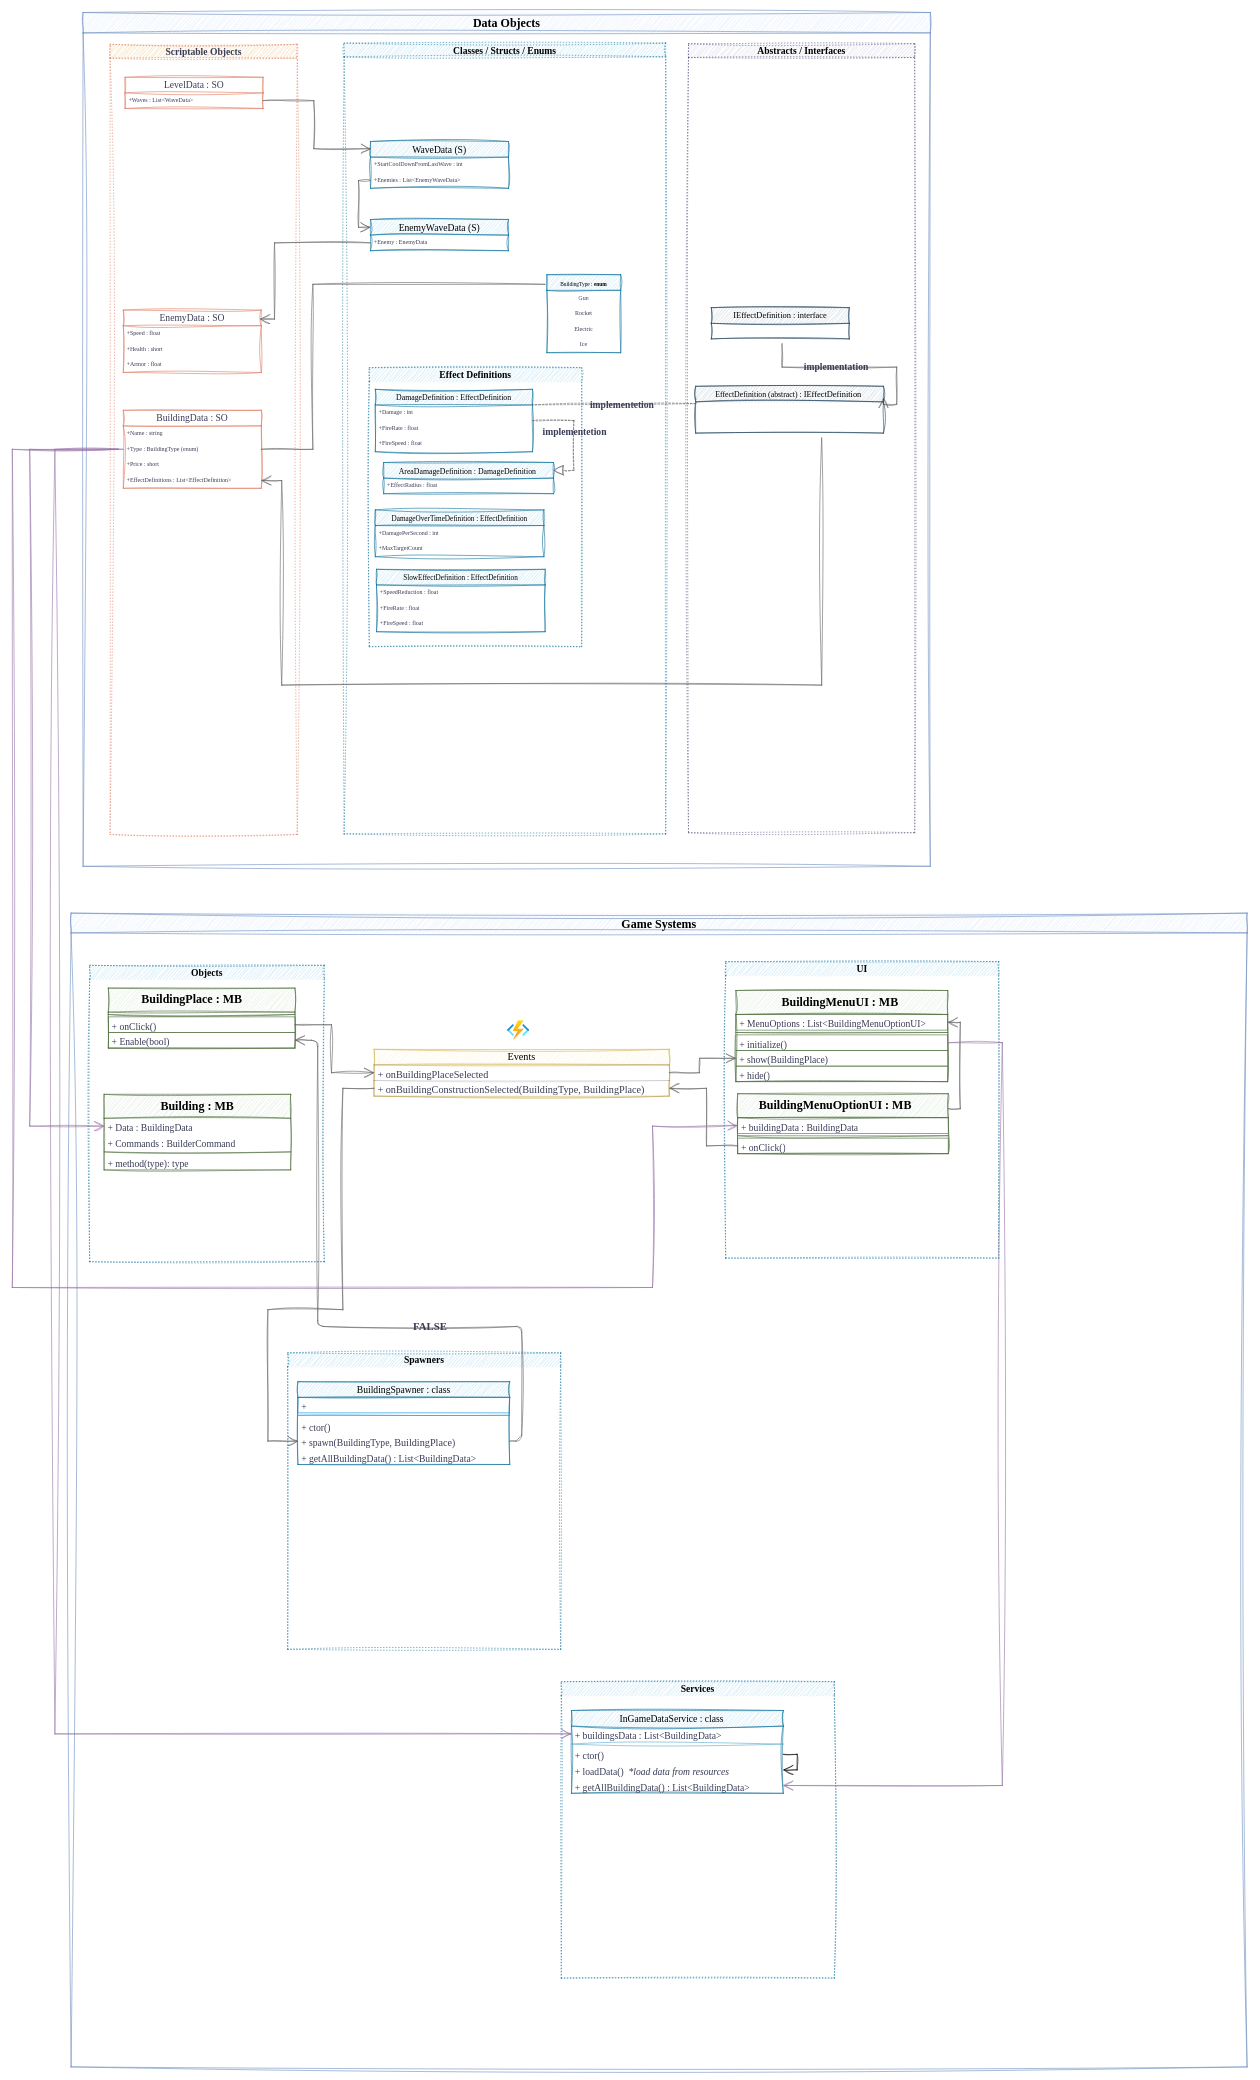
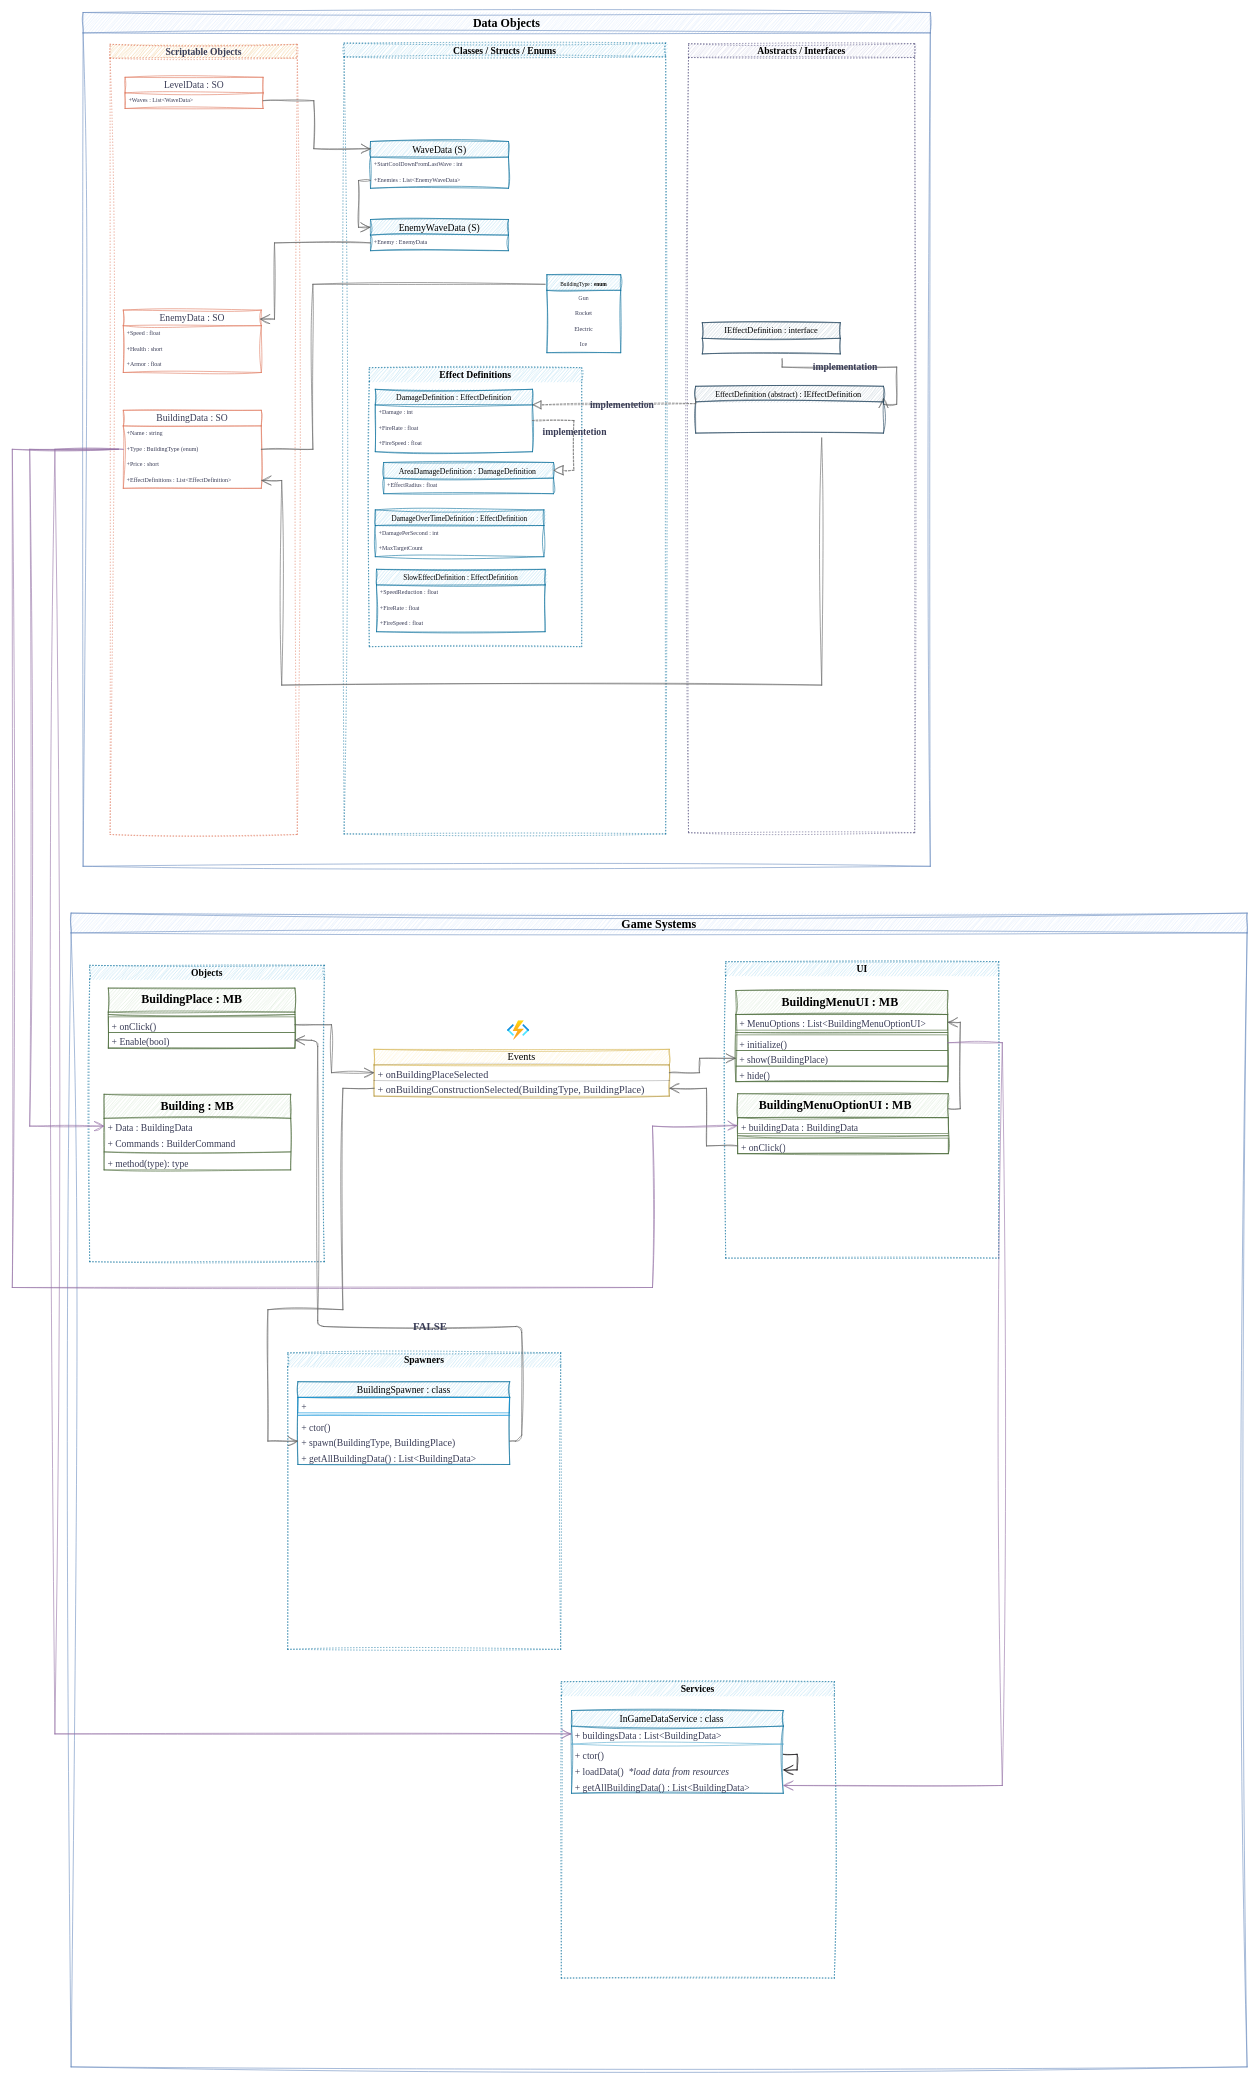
(780, 323) -> (771, 338)
(538, 405) -> (542, 405)
